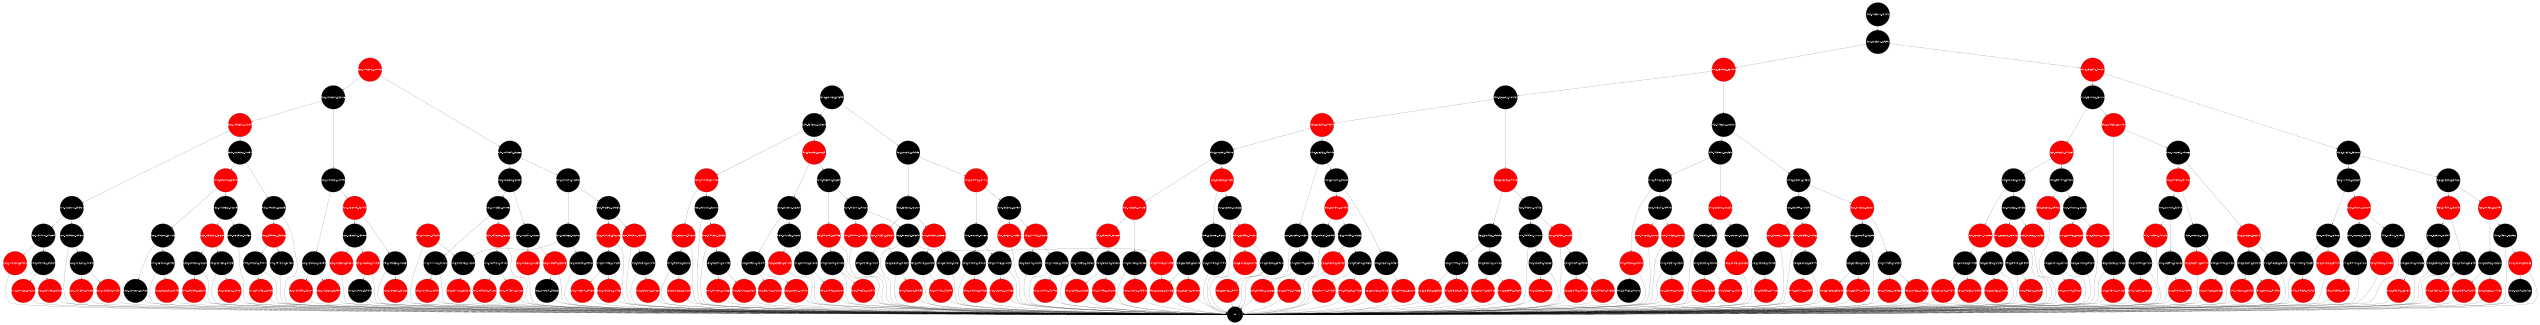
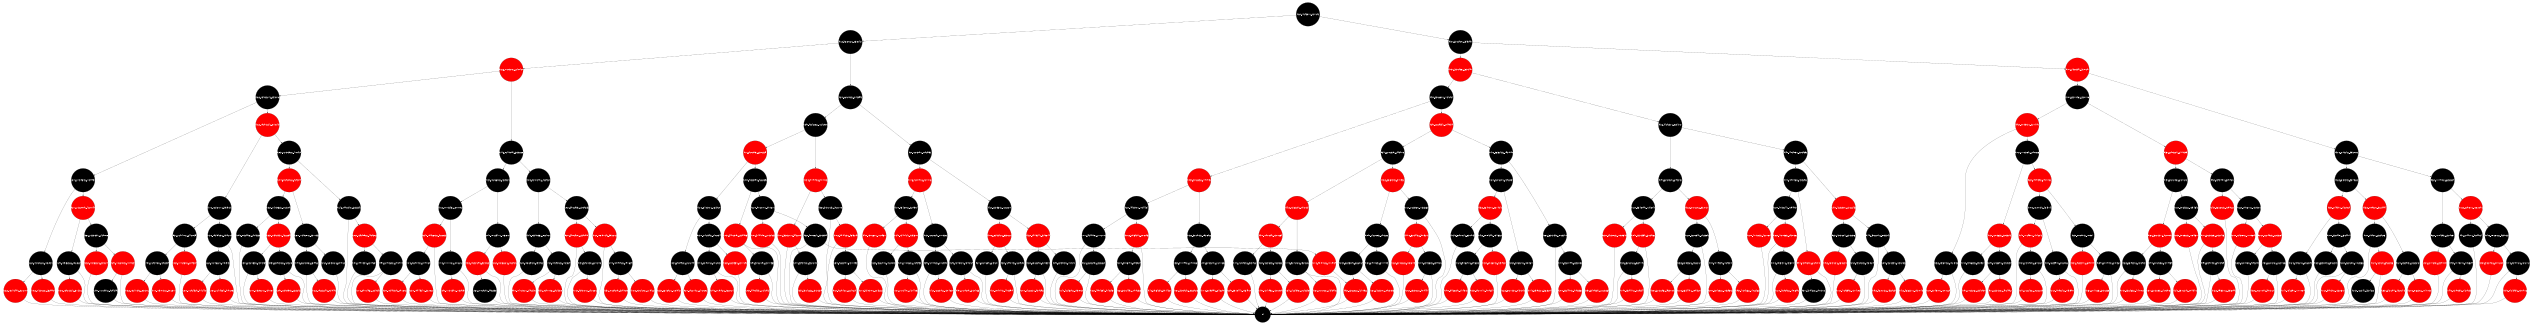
none -> (850, 42)
(446, 249) -> (542, 277)
